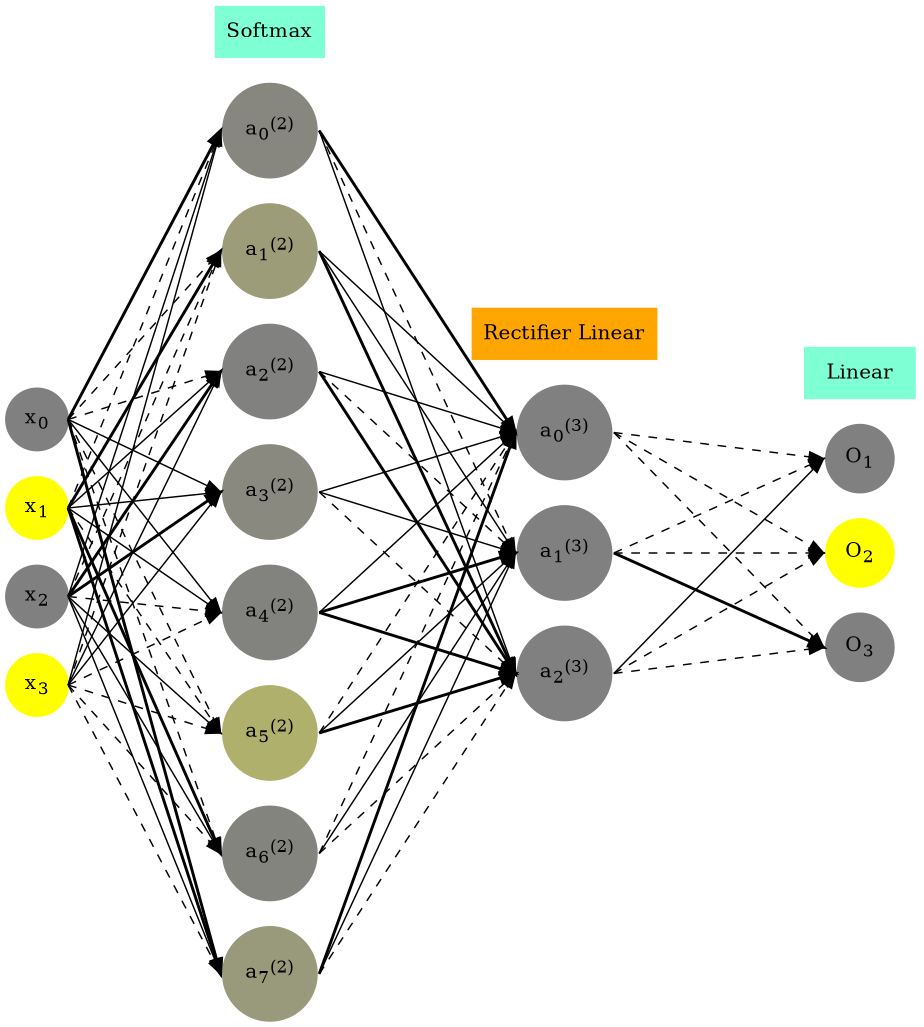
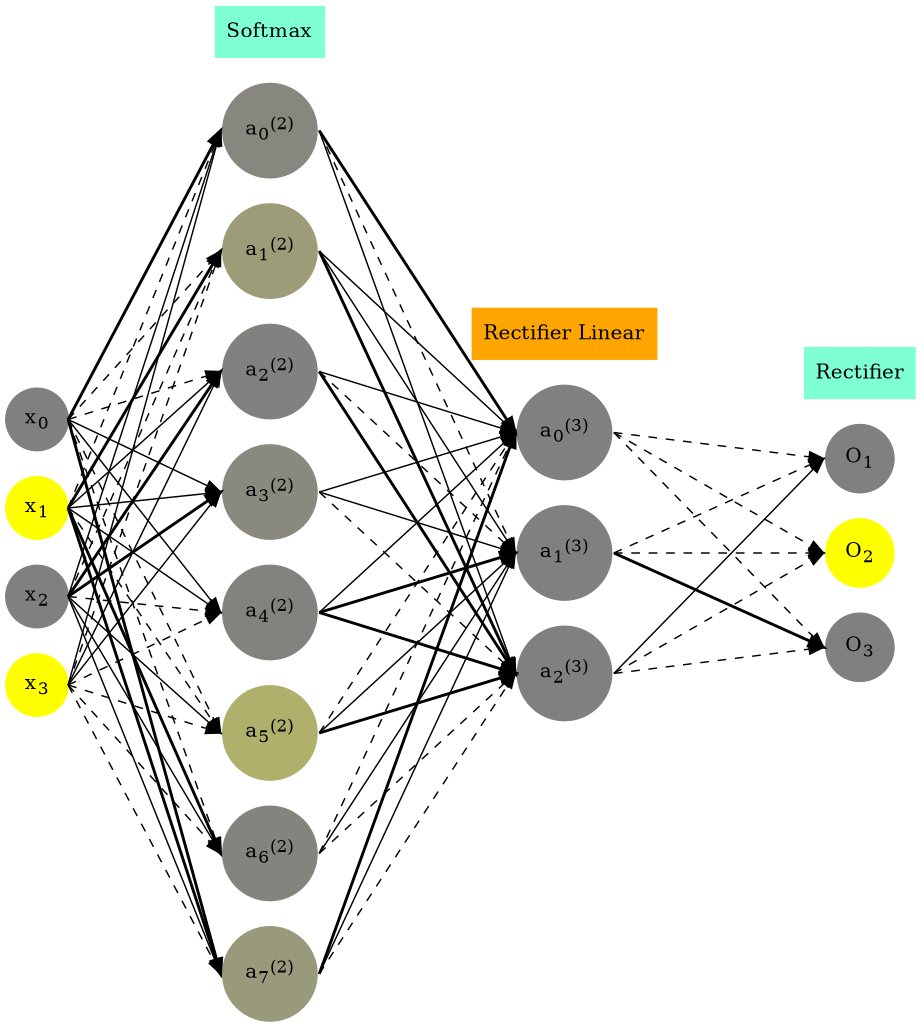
(860, 373) -> (860, 373)
